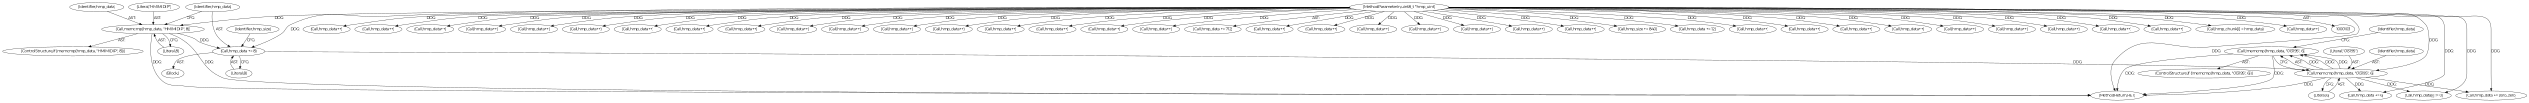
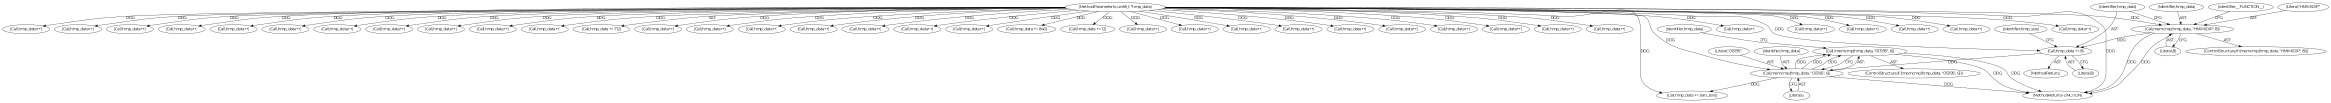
(1399, 7) -> (1115, 7)
none -> (2241, 7)
(1637, 29) -> (1027, 29)
(2235, 29) -> none
(2343, 29) -> none
(173, 73) -> (2046, 73)
(2117, 96) -> (2057, 96)
(2366, 96) -> none
(2424, 96) -> none
